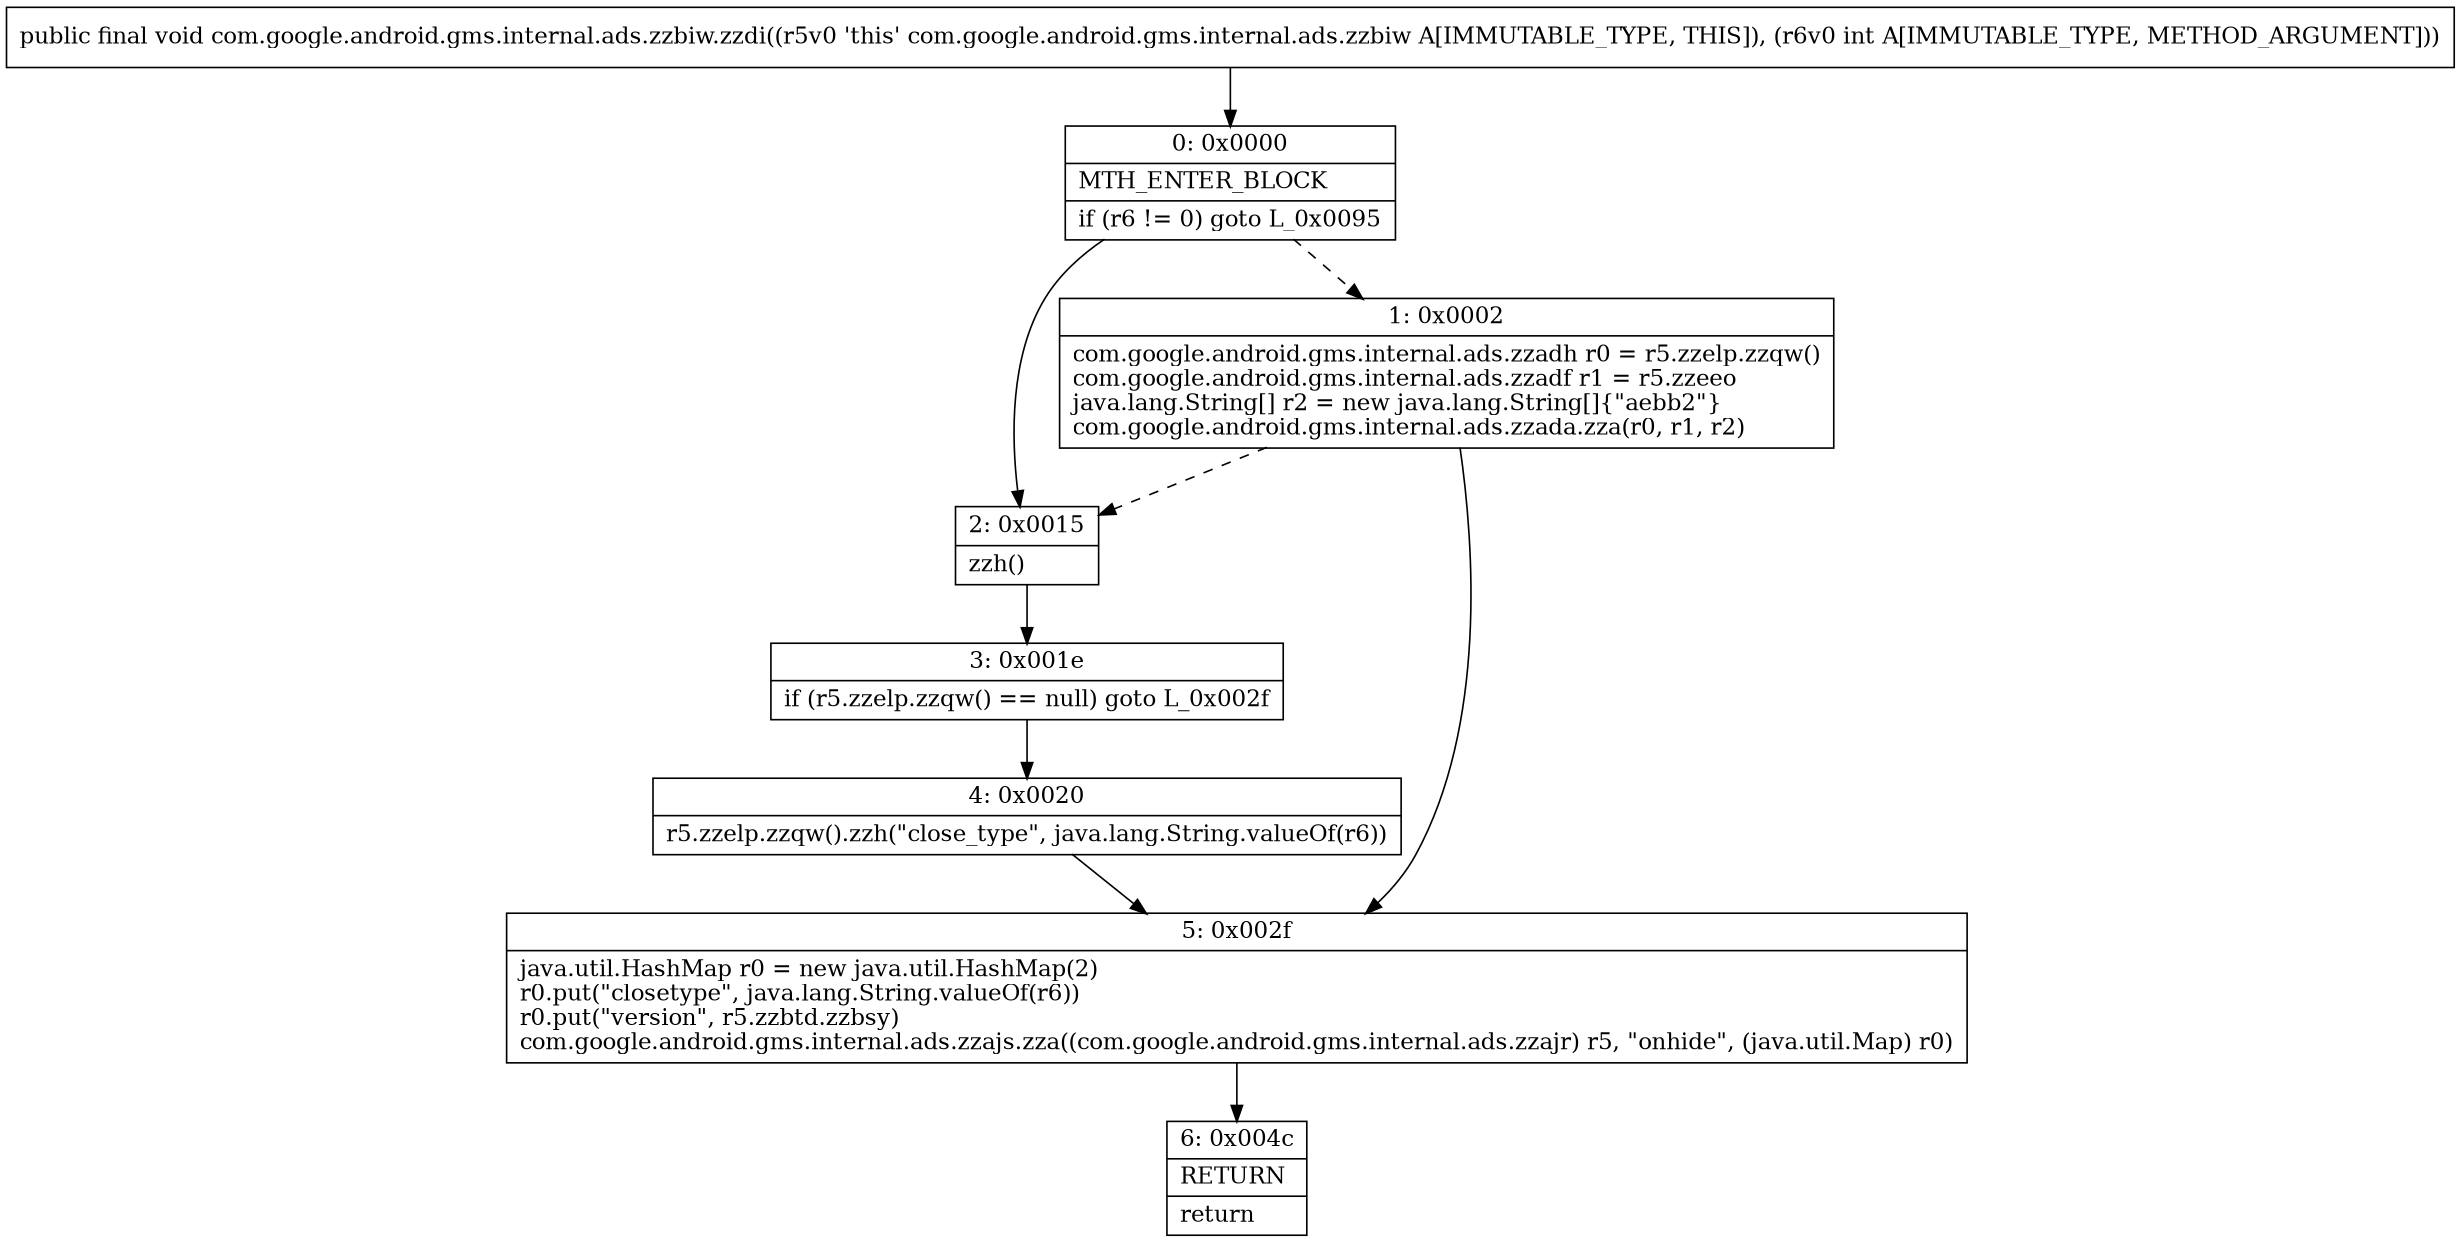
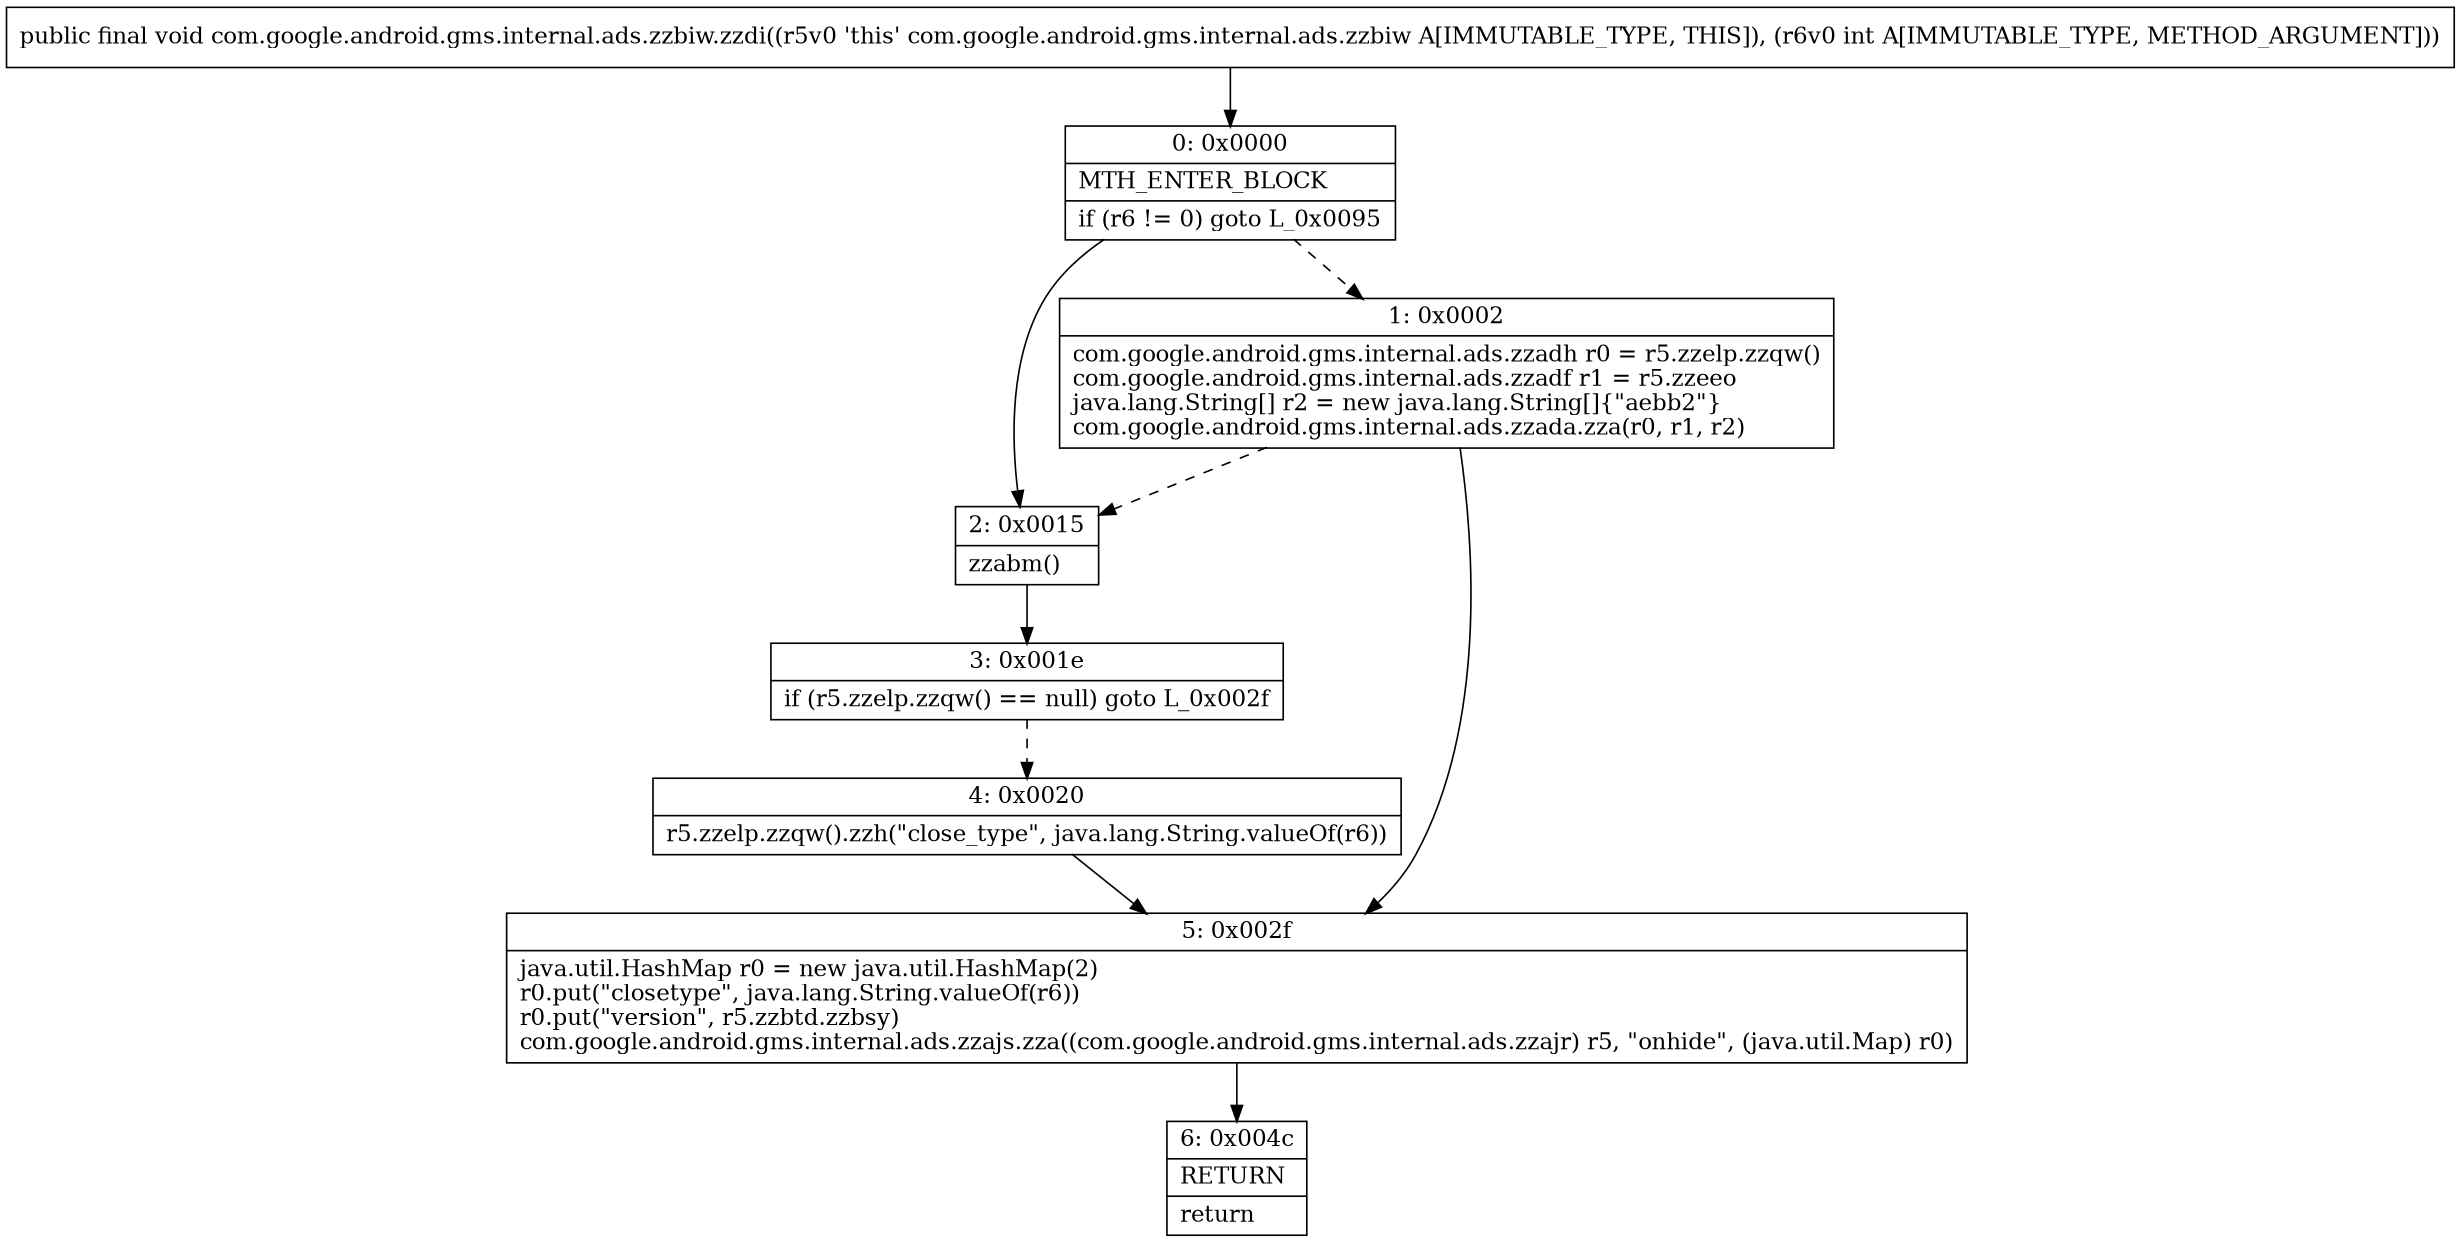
(997, 564) -> (1015, 564)
(1027, 741) -> (1027, 741)
